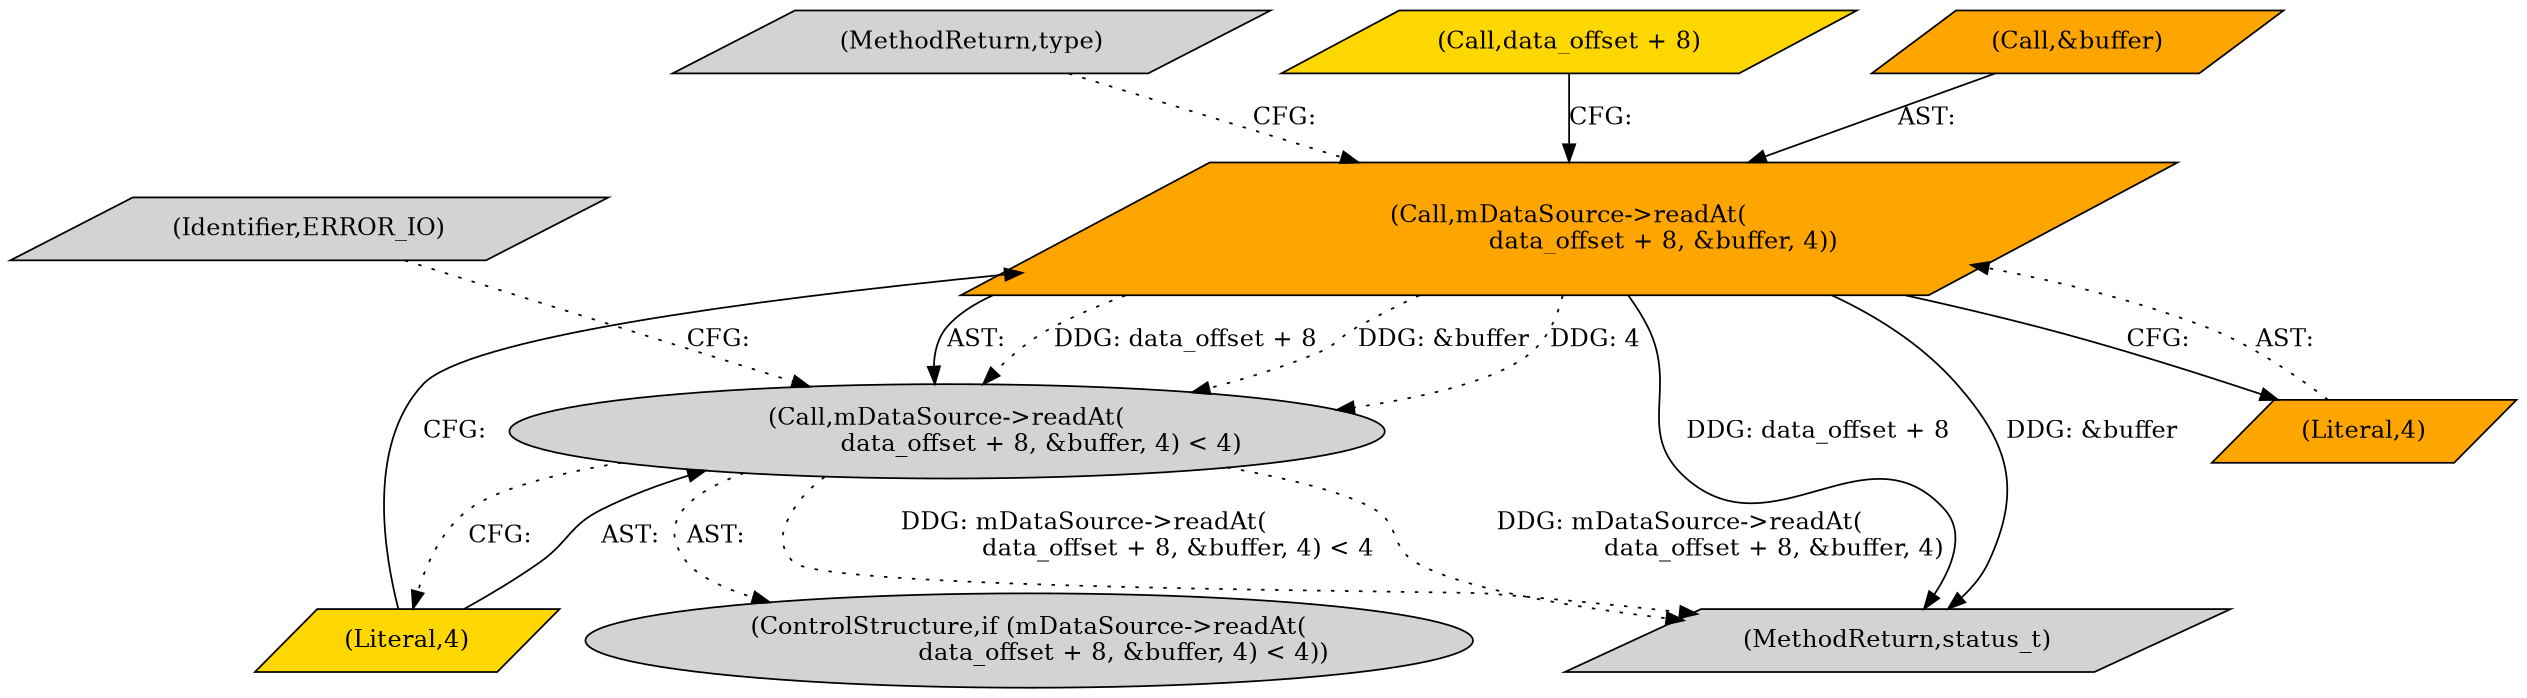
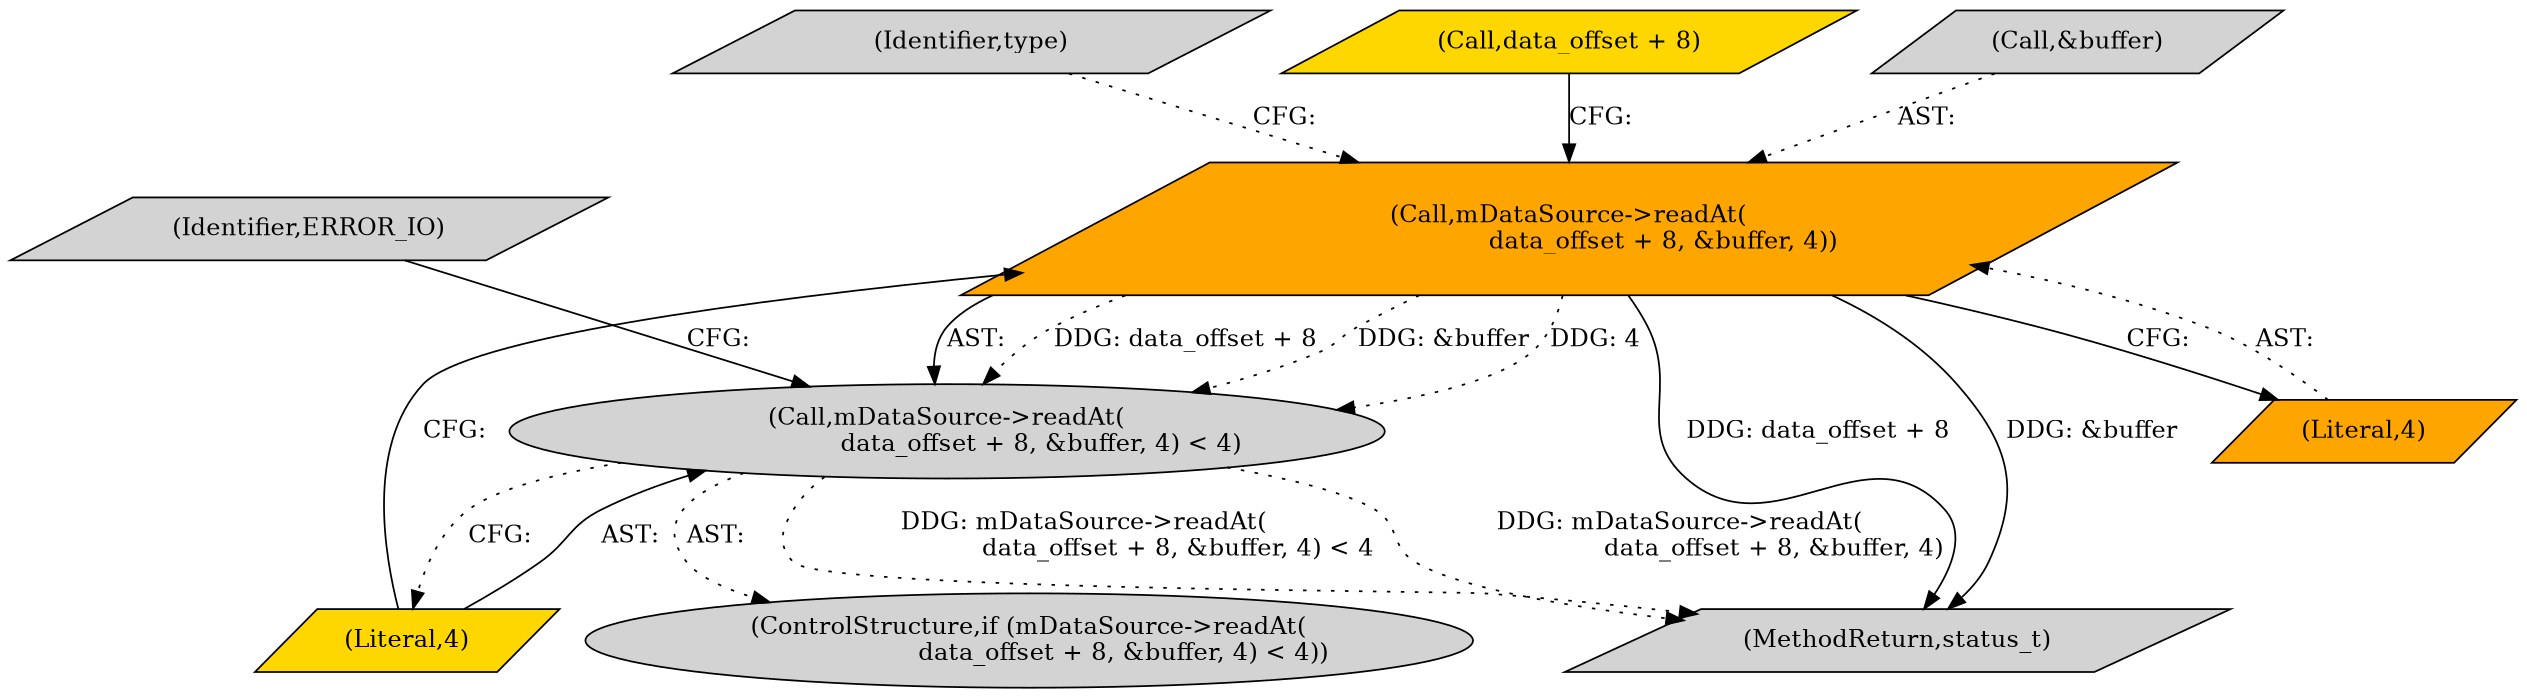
(972, 42) -> (972, 42)
(2078, 42) -> (2078, 42)
(1880, 115) -> (1880, 115)
(589, 318) -> (589, 318)
